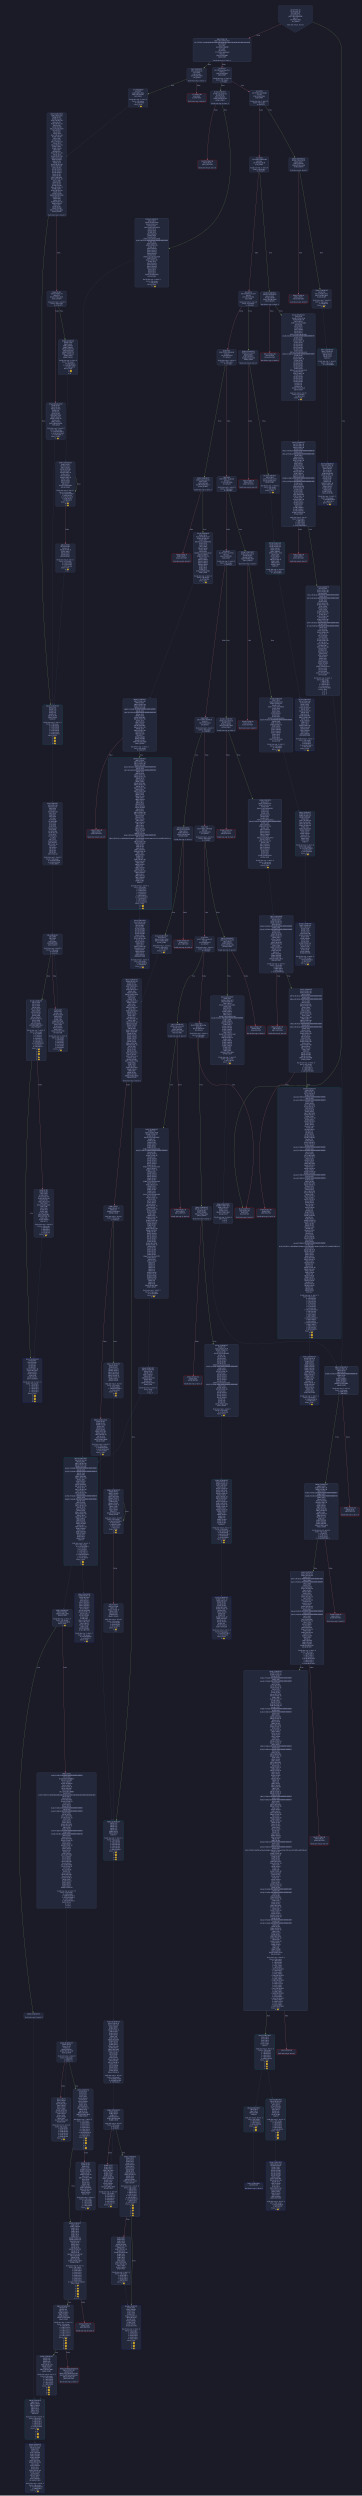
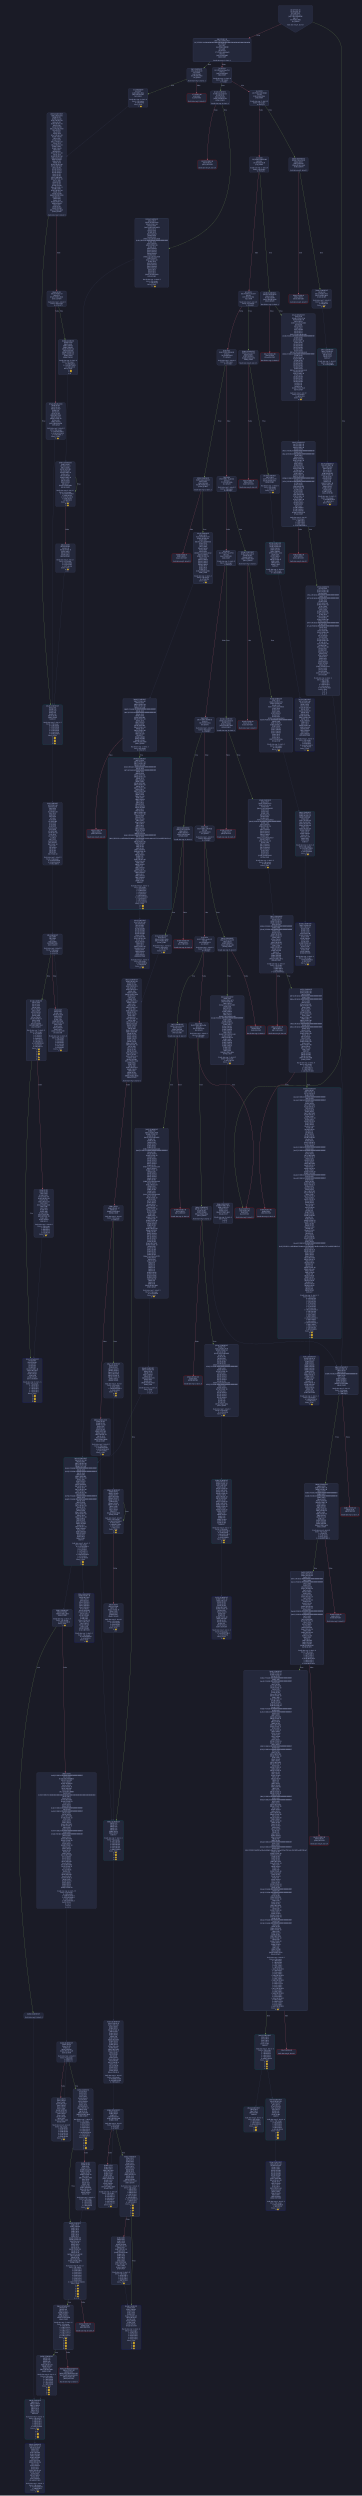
(254, 2186) -> none
